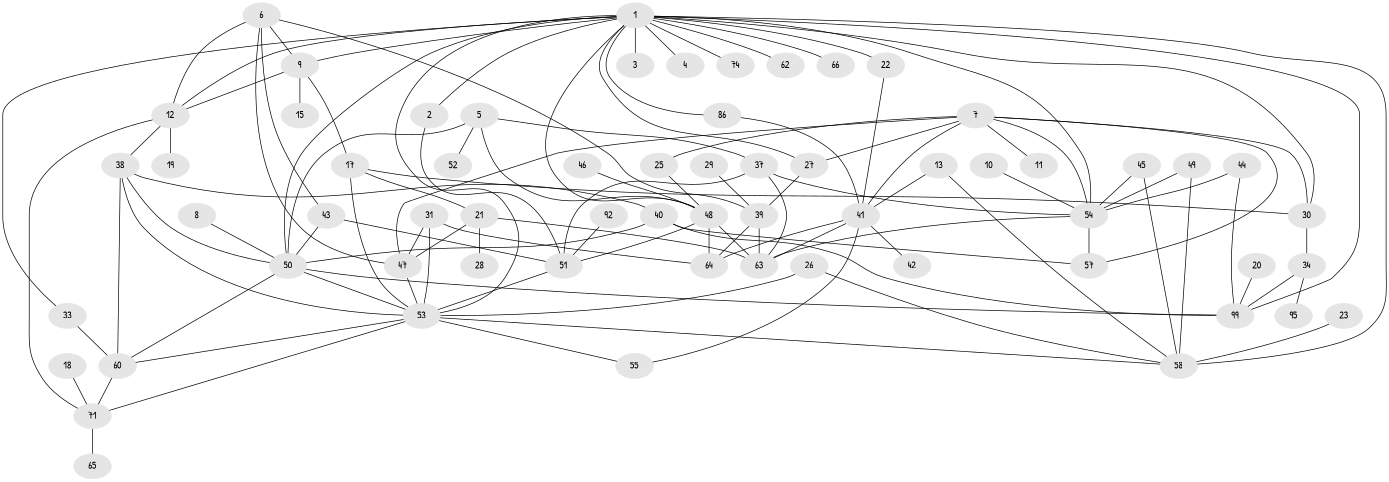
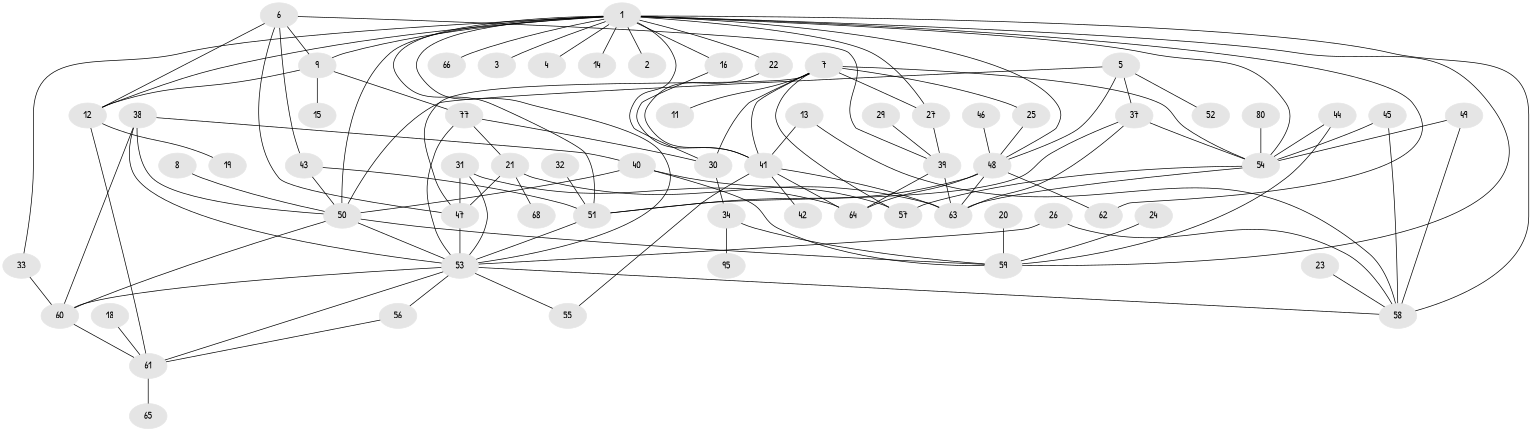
(735, 65) -> (597, 65)
(722, 116) -> (724, 65)
(146, 140) -> none
(350, 166) -> (464, 116)
(989, 166) -> (1261, 116)
none -> (1049, 190)
(475, 194) -> (405, 85)
(609, 216) -> (560, 166)
none -> (1154, 216)
(479, 266) -> (536, 216)
none -> (398, 316)
(1235, 316) -> (1003, 266)
(93, 416) -> (148, 366)
